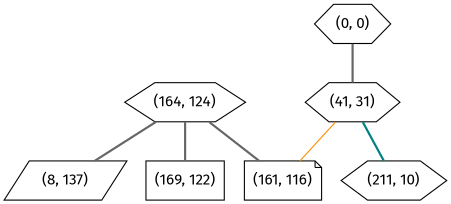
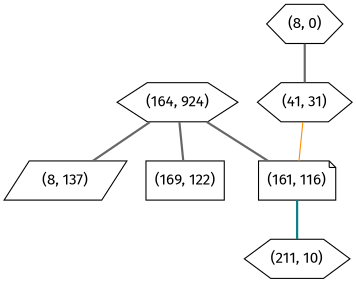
(353, 24) -> (305, 24)
(185, 102) -> (178, 102)
(373, 141) -> (297, 220)
